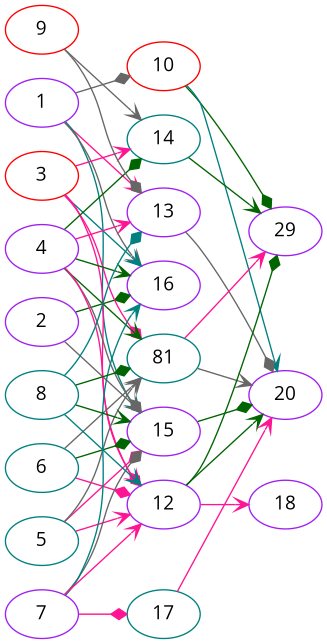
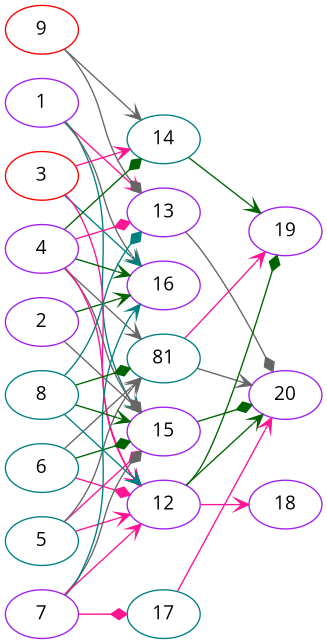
(164, 66) -> none
(285, 231) -> (285, 231)
(96, 233) -> (96, 233)
(100, 259) -> none
(98, 299) -> (113, 313)
(96, 306) -> (96, 306)
(103, 333) -> (103, 333)
